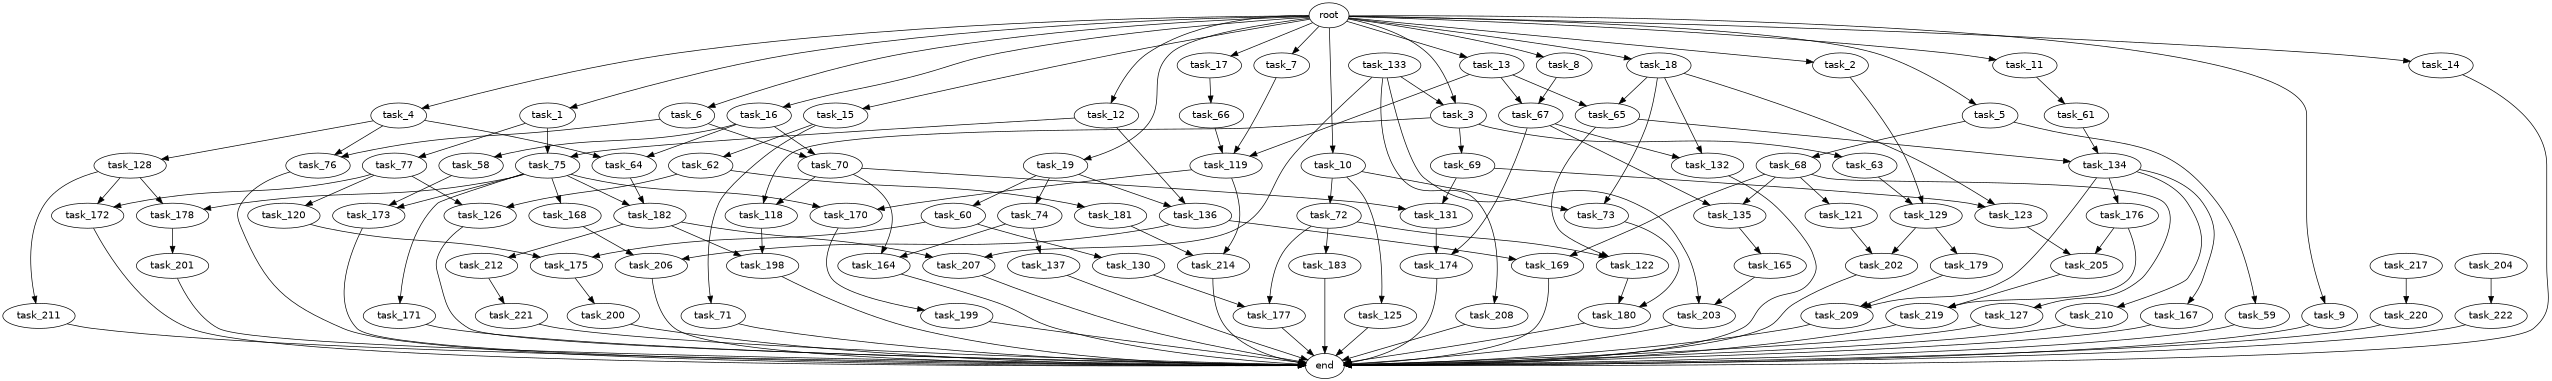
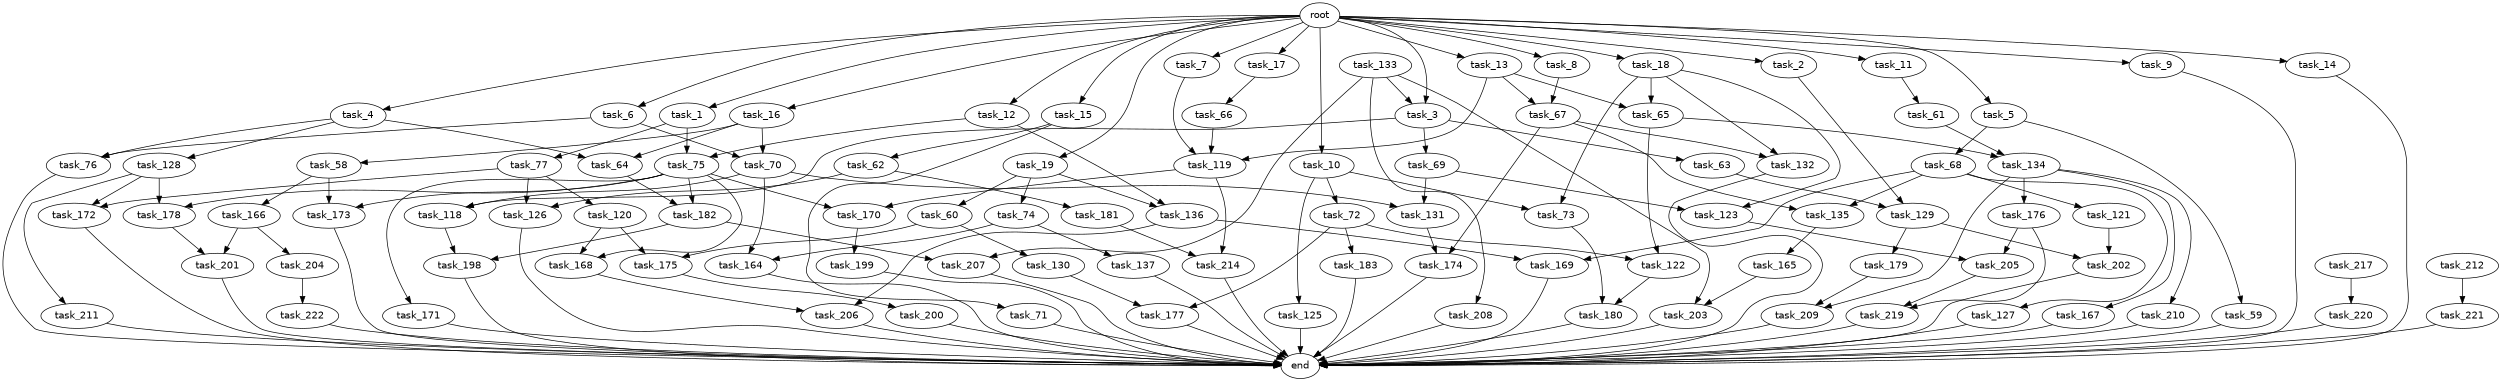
none -> (244, 216)
none -> (595, 235)
(569, 240) -> none
